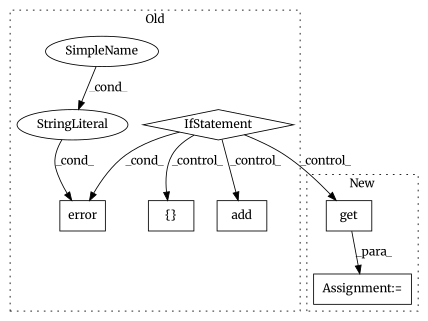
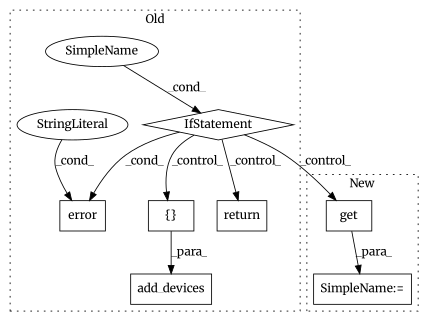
(89, 84) -> (159, 87)
(242, 216) -> (242, 216)
none -> (171, 289)
(363, 289) -> (363, 289)
